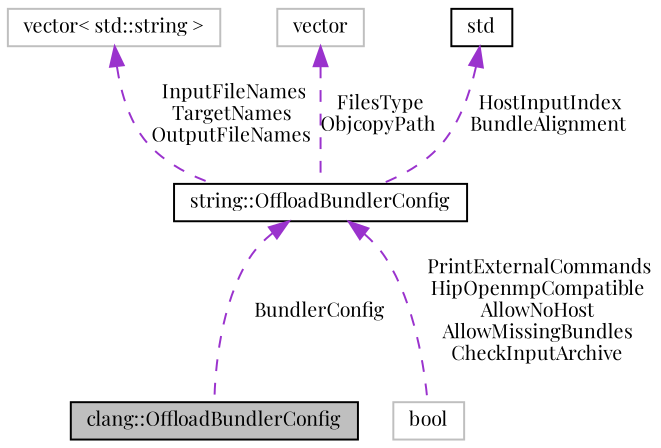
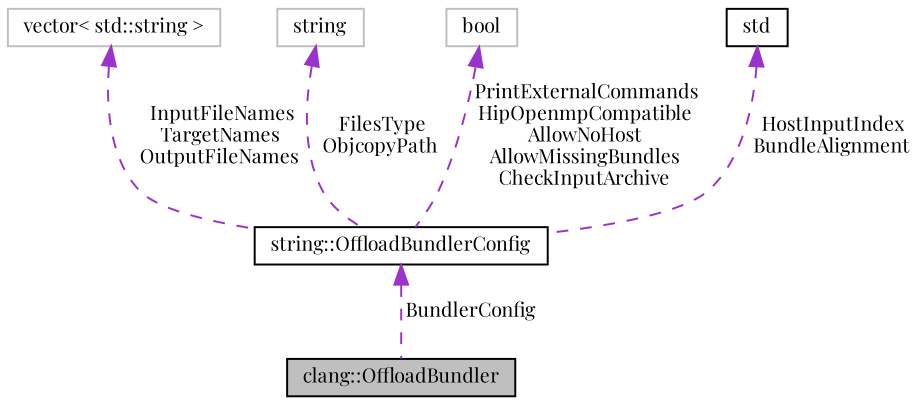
(321, 28) -> (321, 28)
(410, 312) -> (454, 151)
(214, 421) -> (401, 378)
